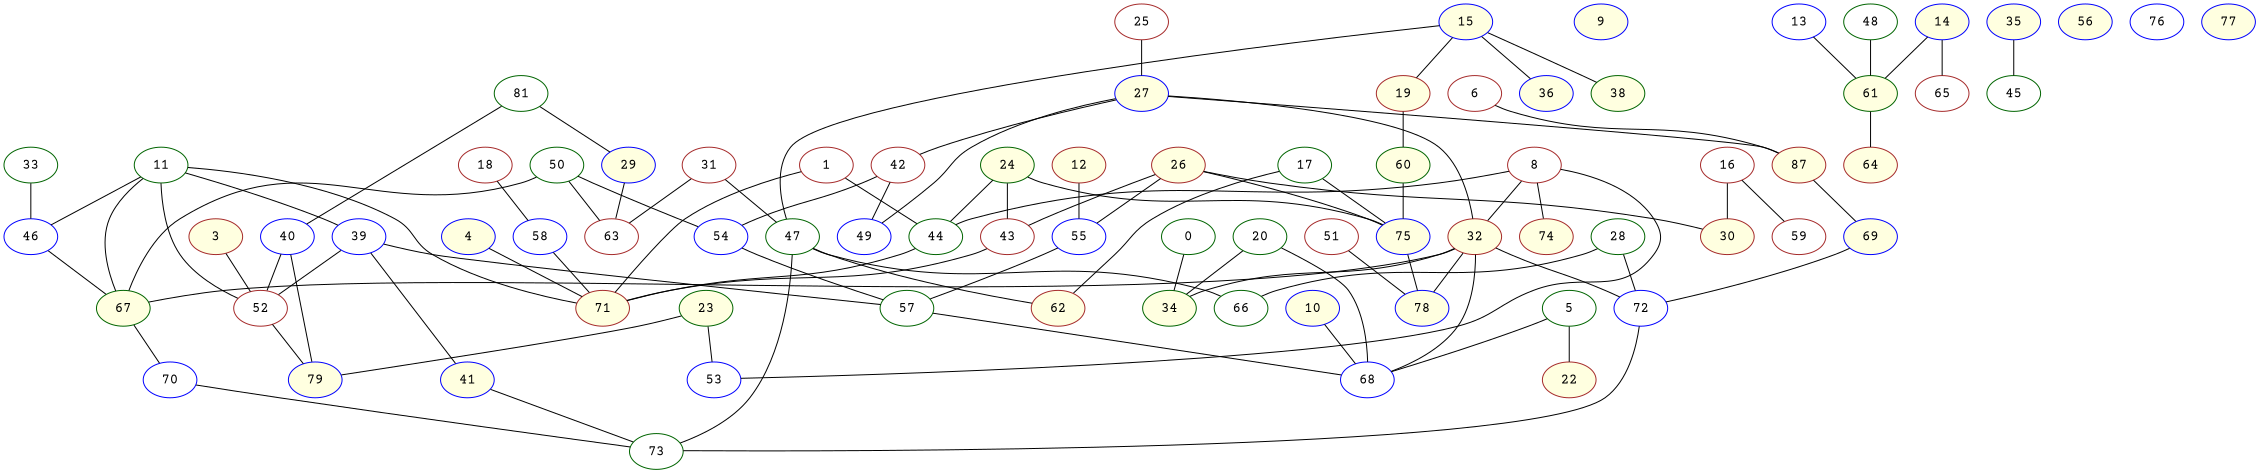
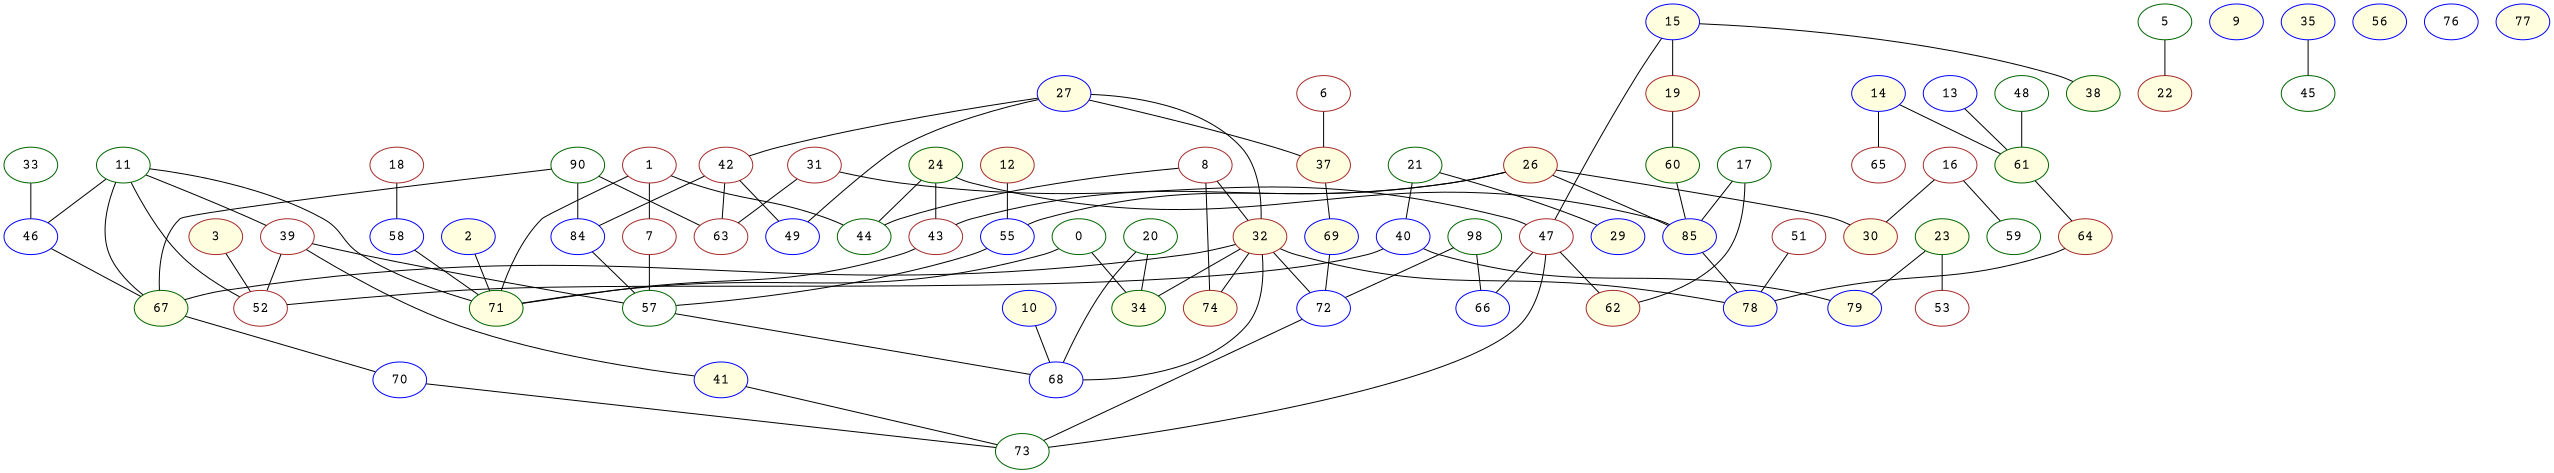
(1142, 22) -> none
(521, 93) -> (1415, 165)
(1546, 93) -> none
(557, 165) -> (578, 165)
(1799, 165) -> (1324, 165)
(620, 202) -> (723, 201)
(359, 237) -> (287, 237)
(468, 237) -> (468, 237)
none -> (649, 237)
(721, 237) -> (578, 237)
(793, 237) -> (1546, 237)
(1403, 237) -> (1690, 237)
(1618, 237) -> (1475, 237)
(1799, 237) -> (2014, 237)
none -> (1239, 267)
(838, 270) -> (792, 283)
none -> (1921, 277)
(603, 308) -> (496, 308)
(1241, 308) -> (1483, 308)
(288, 344) -> none
(1470, 347) -> none
(1281, 351) -> none
(714, 380) -> (1942, 308)
